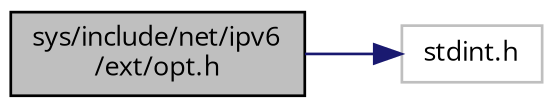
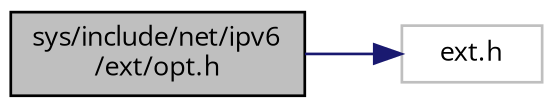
(472, 54) -> (472, 54)
